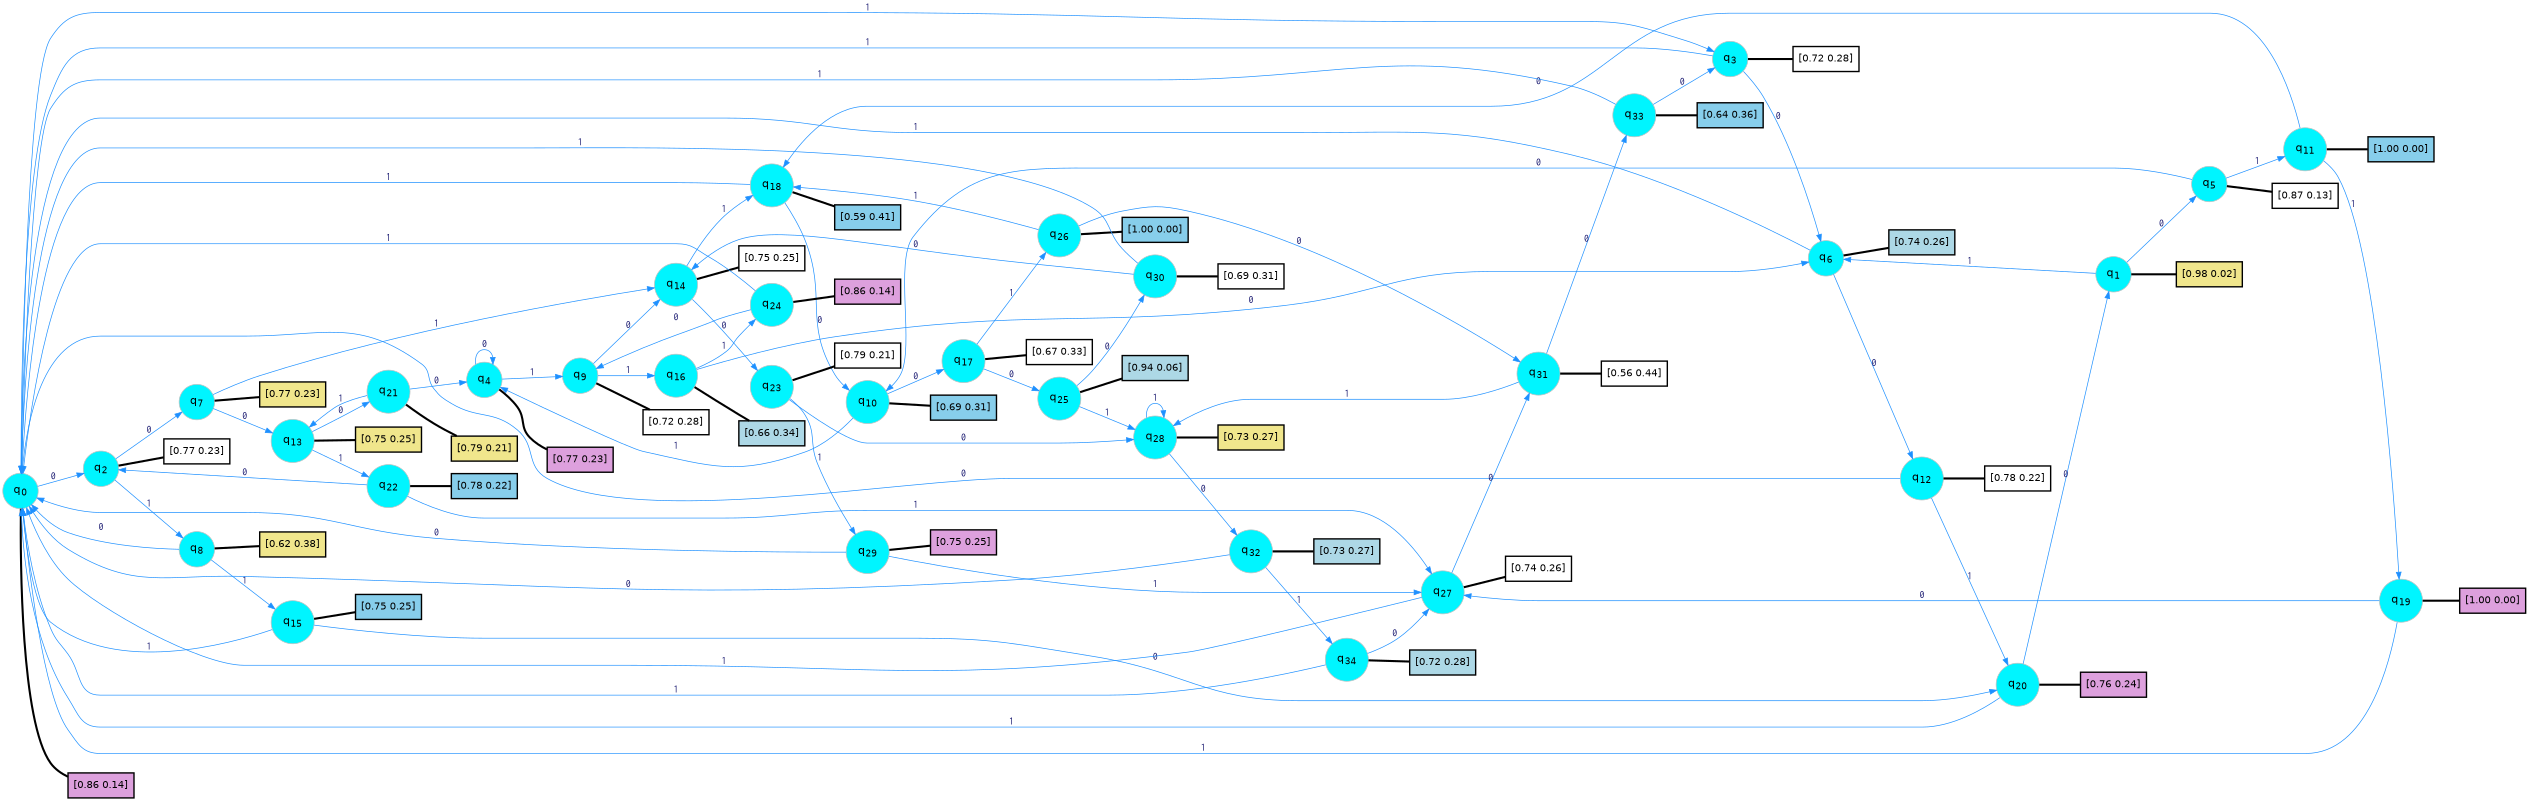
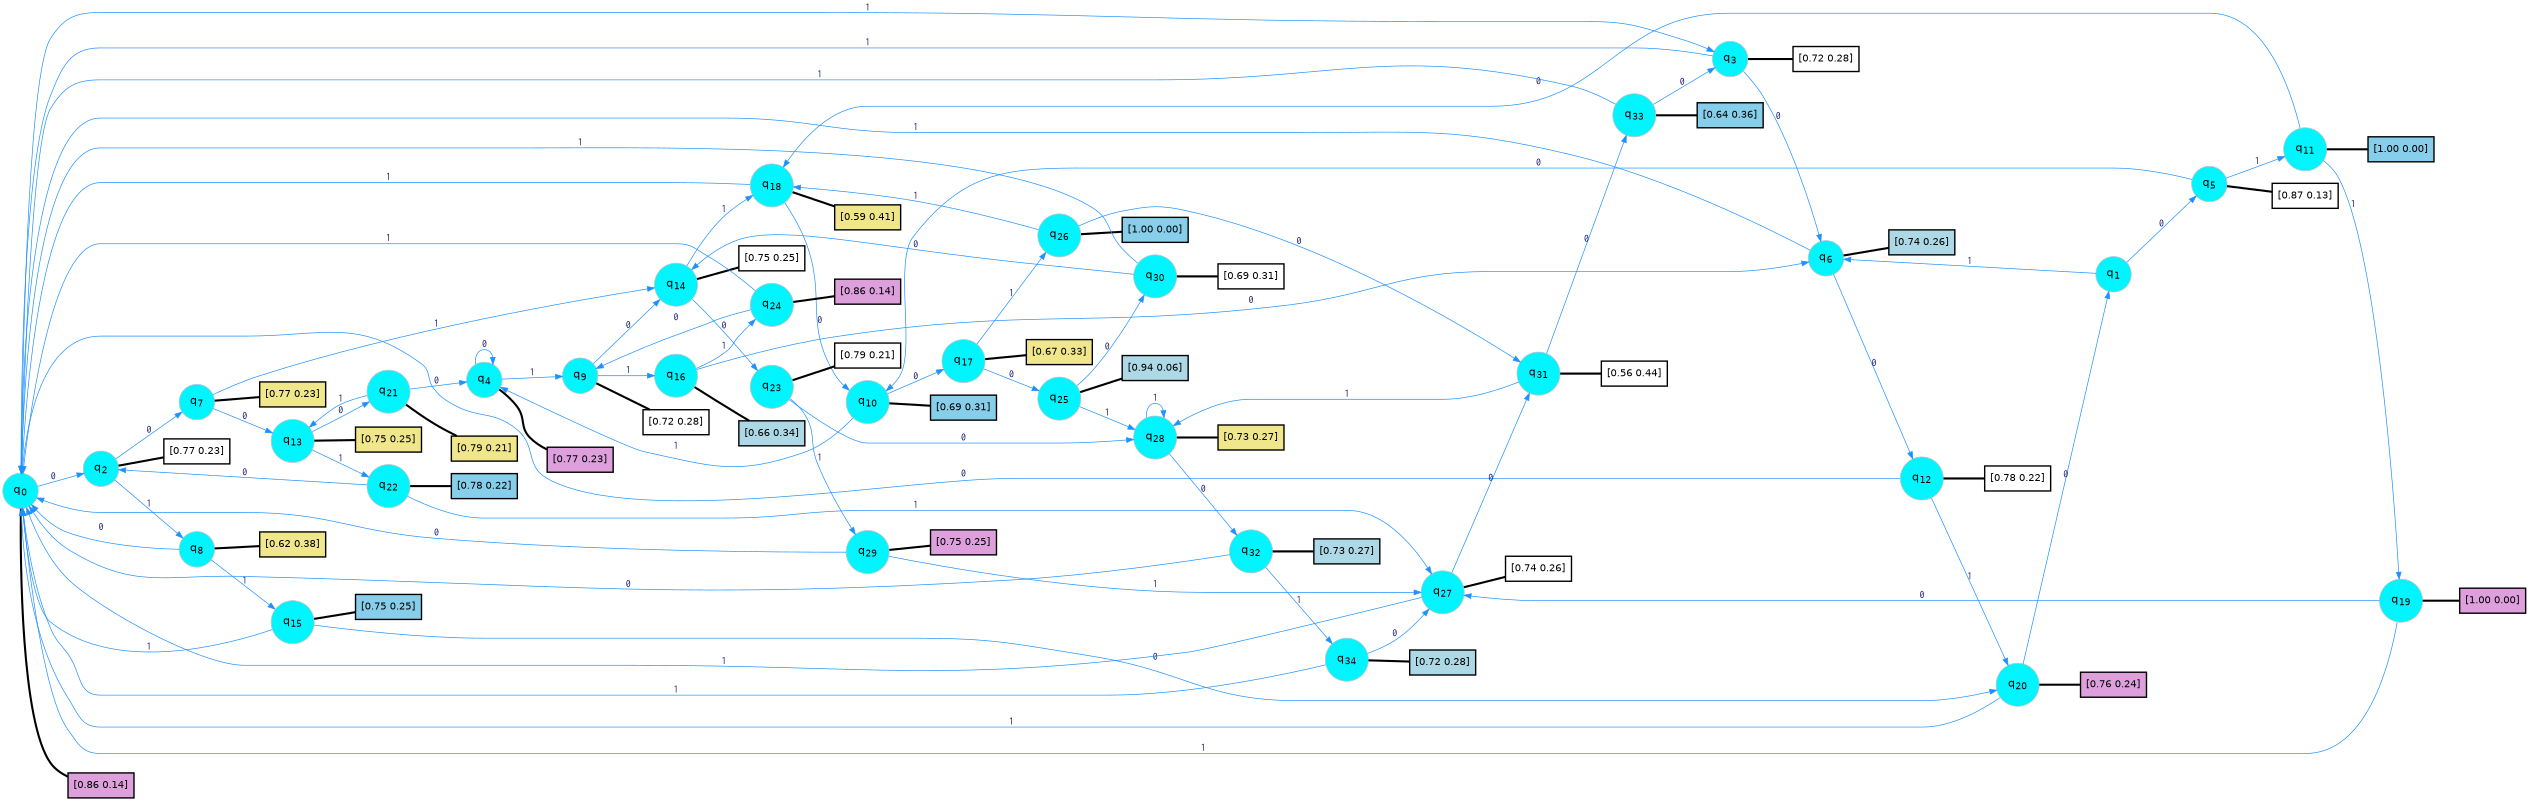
(868, 217) -> (868, 217)
(2209, 274) -> none
(1059, 352) -> (1059, 352)
